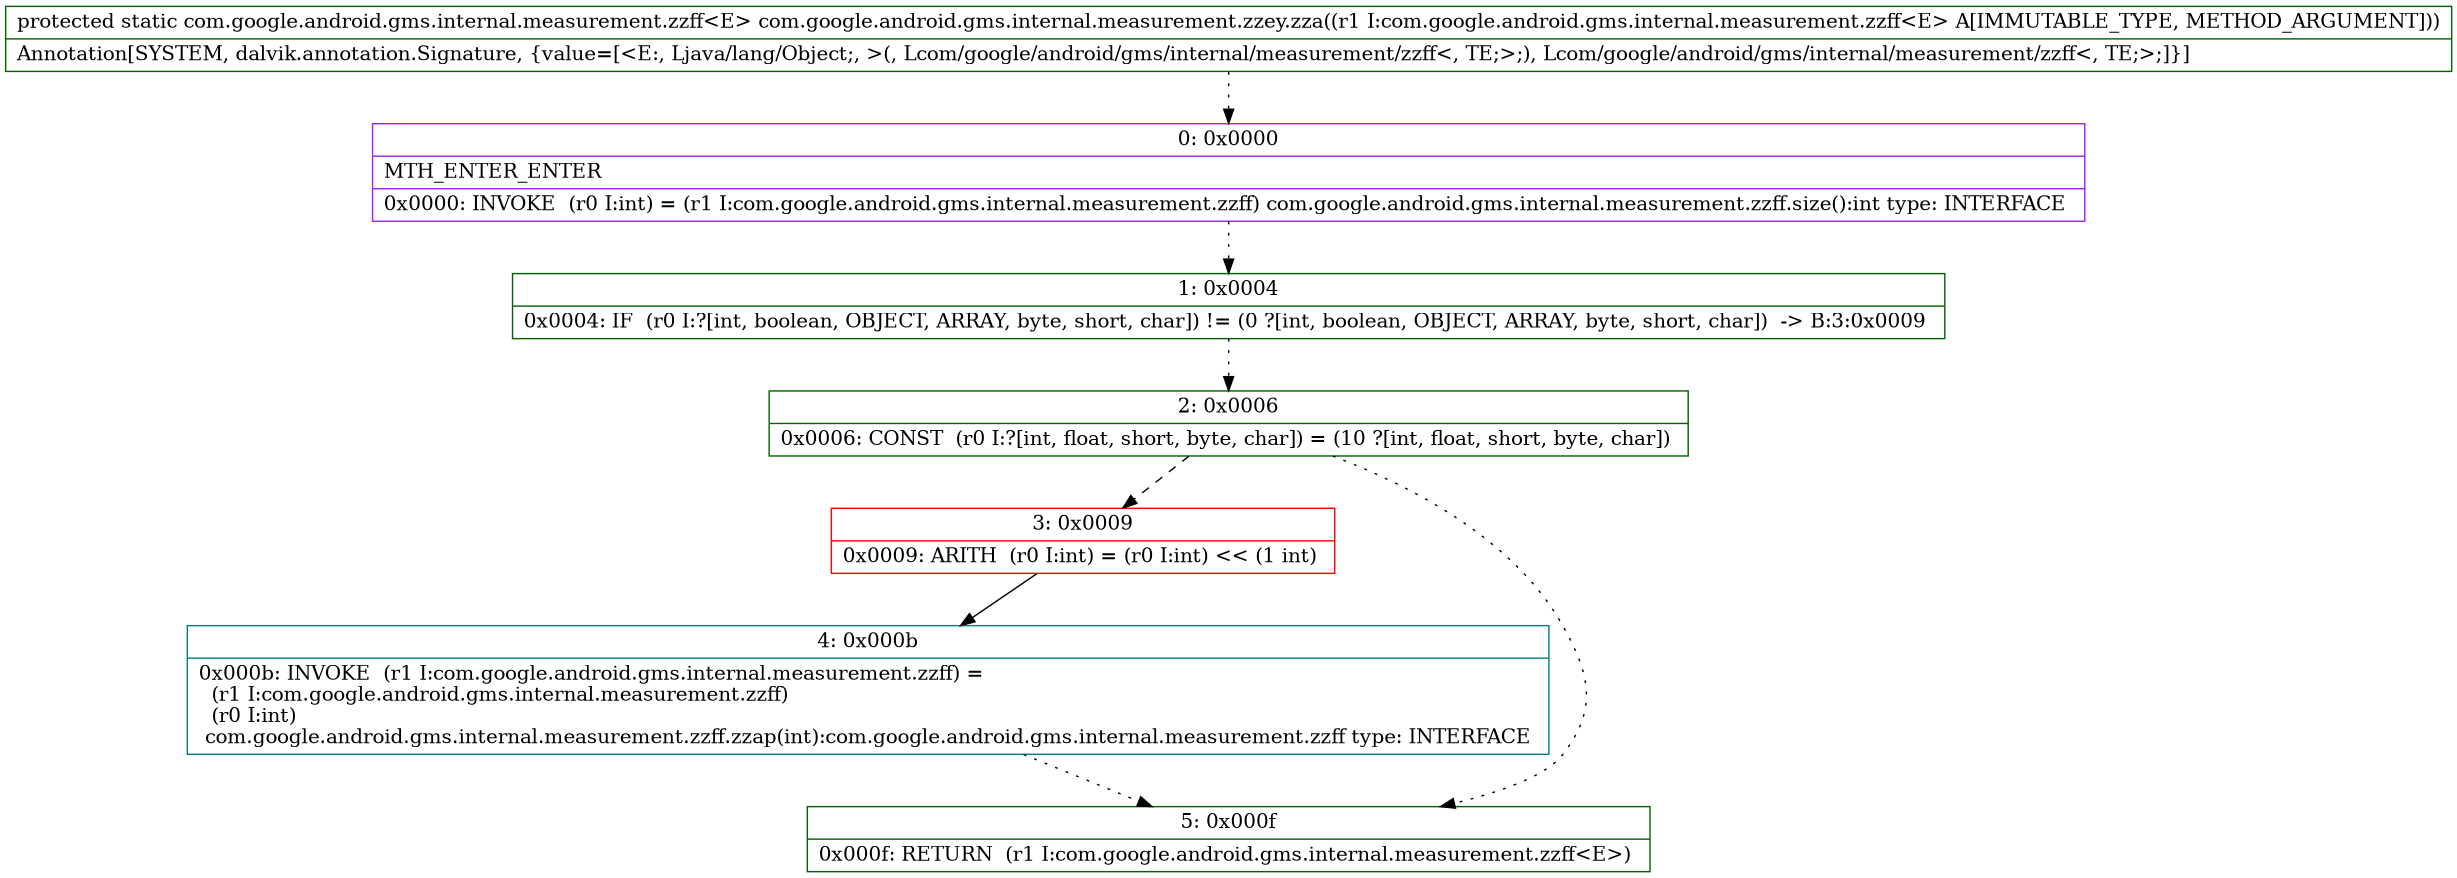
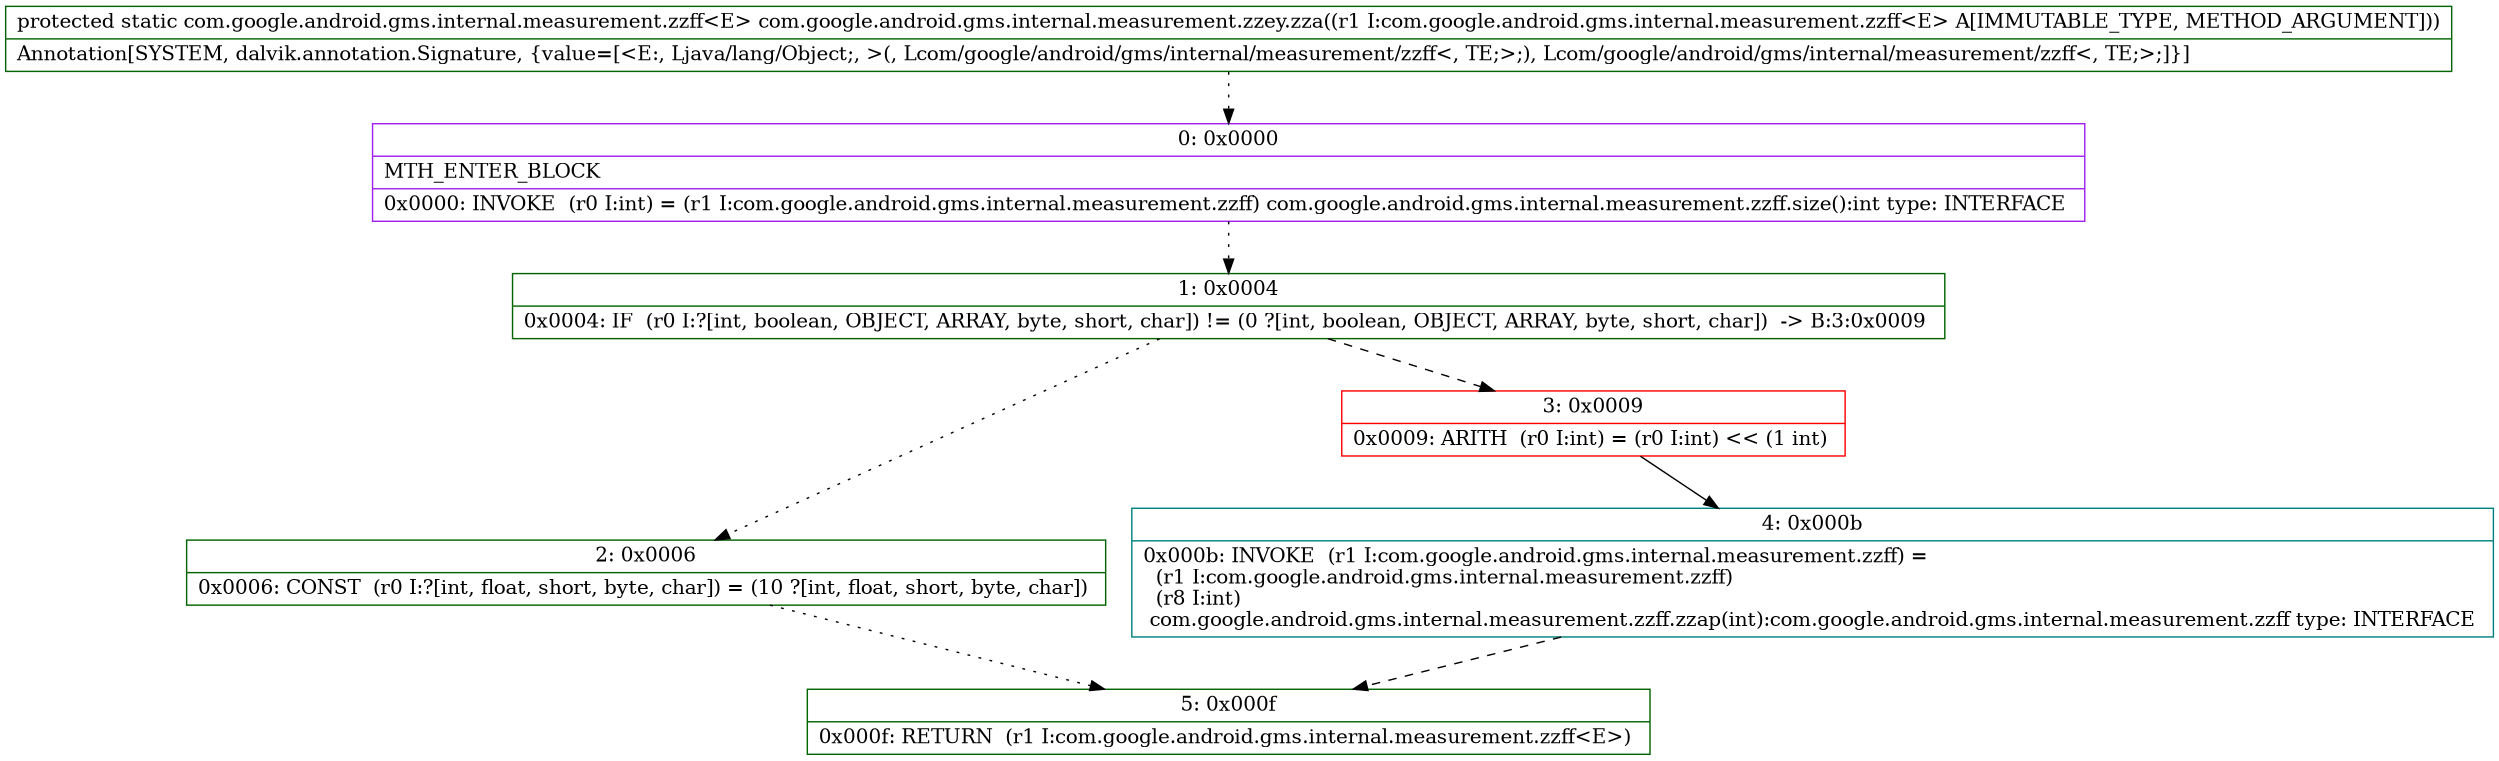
(493, 172) -> (493, 172)
(1162, 478) -> (1404, 363)
(248, 716) -> (1193, 599)
(1081, 778) -> (1464, 661)
